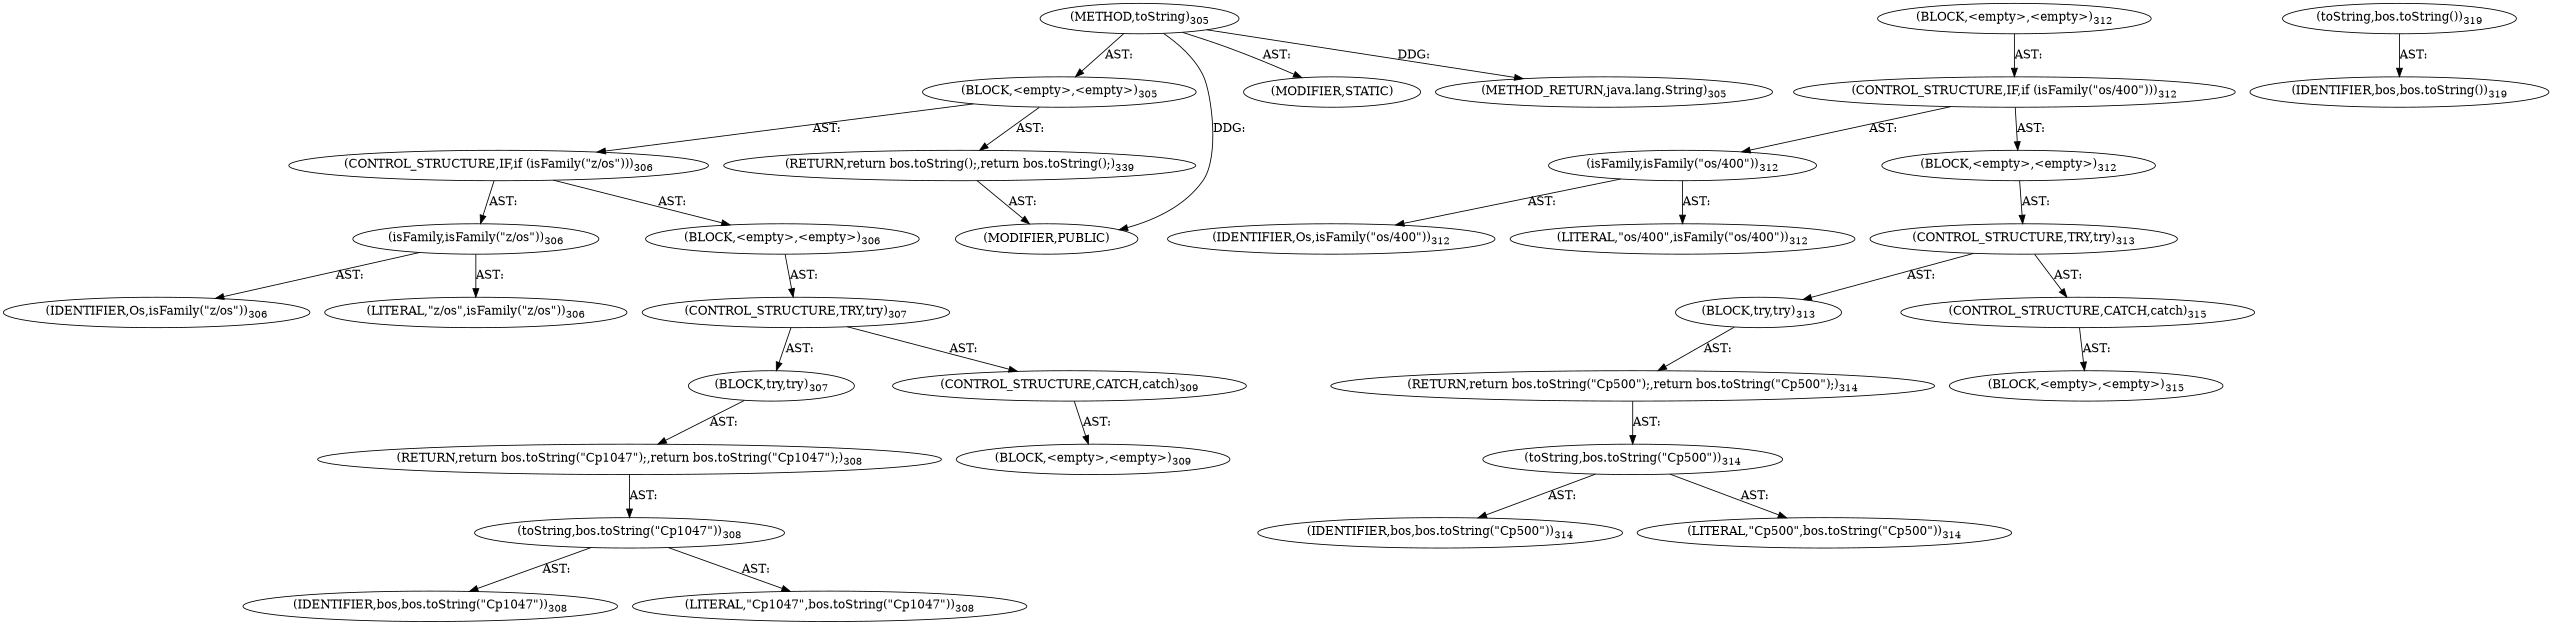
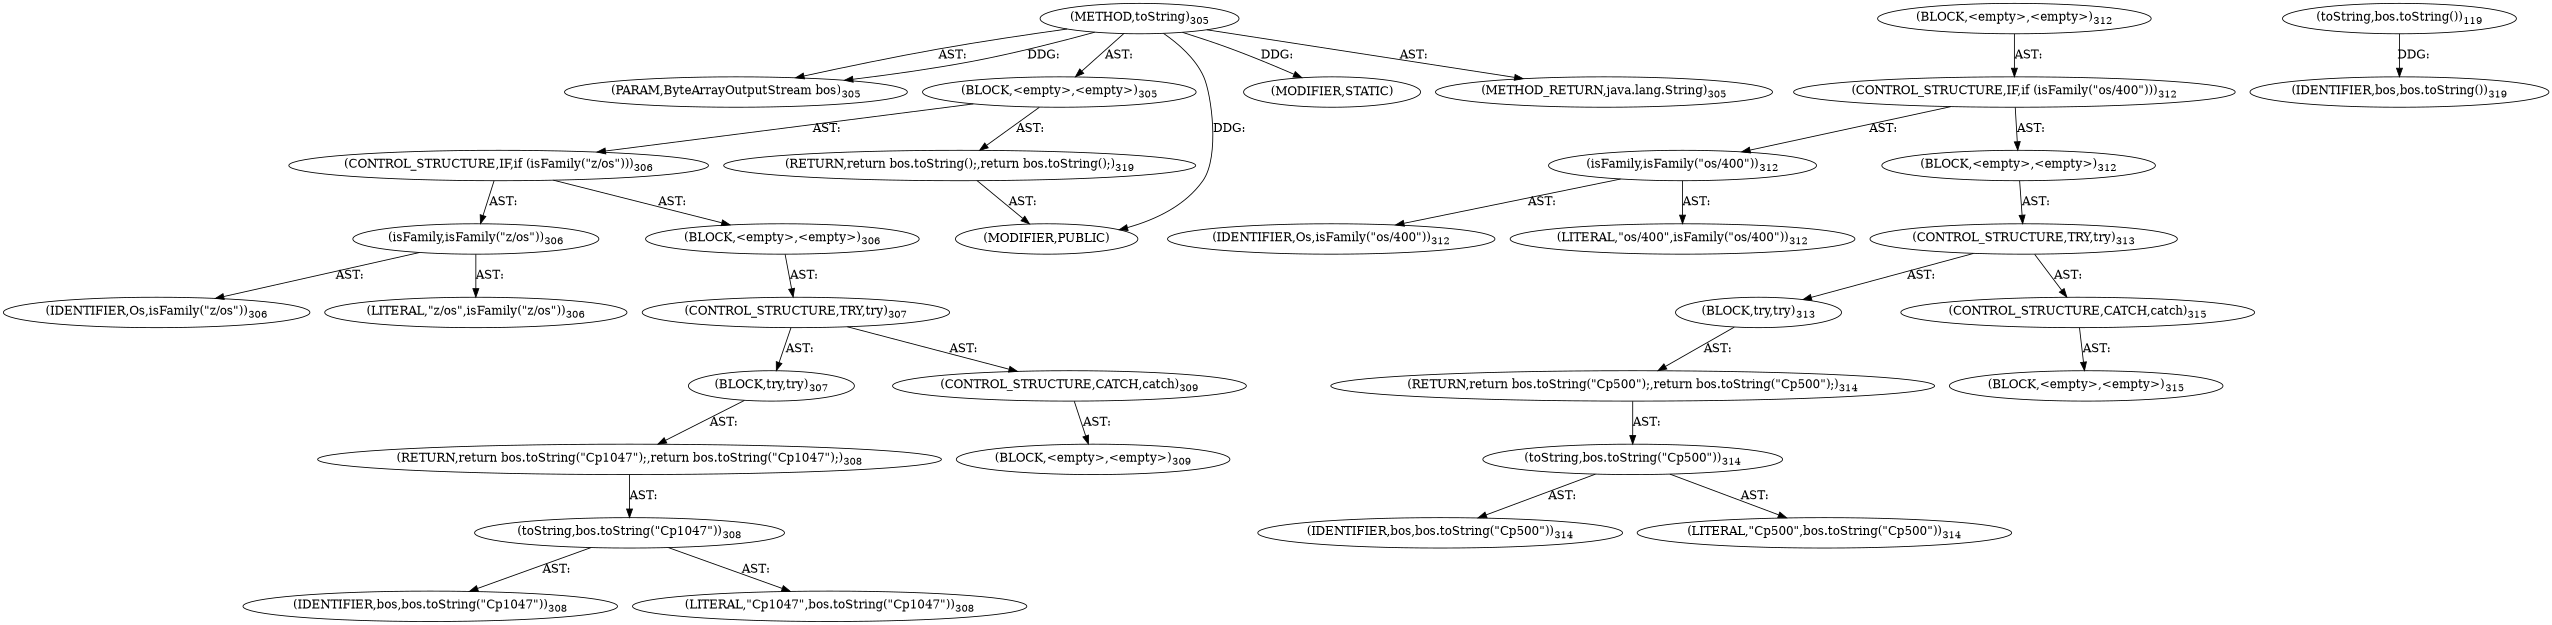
(2473, 17) -> (2473, 17)
(1279, 55) -> (1279, 55)
(1416, 55) -> (1416, 55)
(2416, 55) -> (2416, 55)
none -> (736, 92)
(1125, 164) -> (1125, 164)
